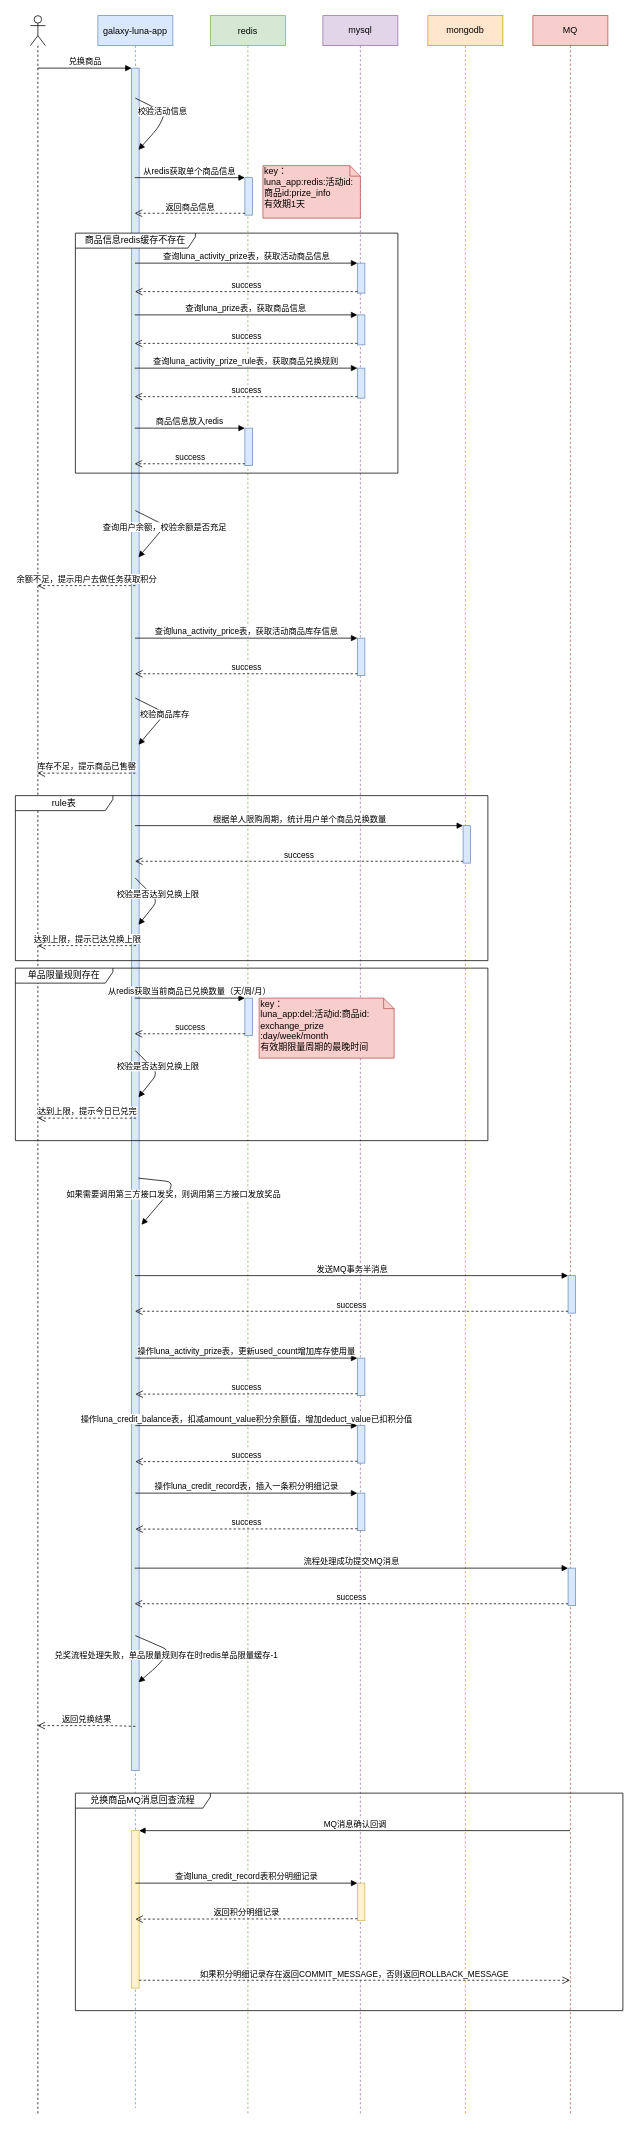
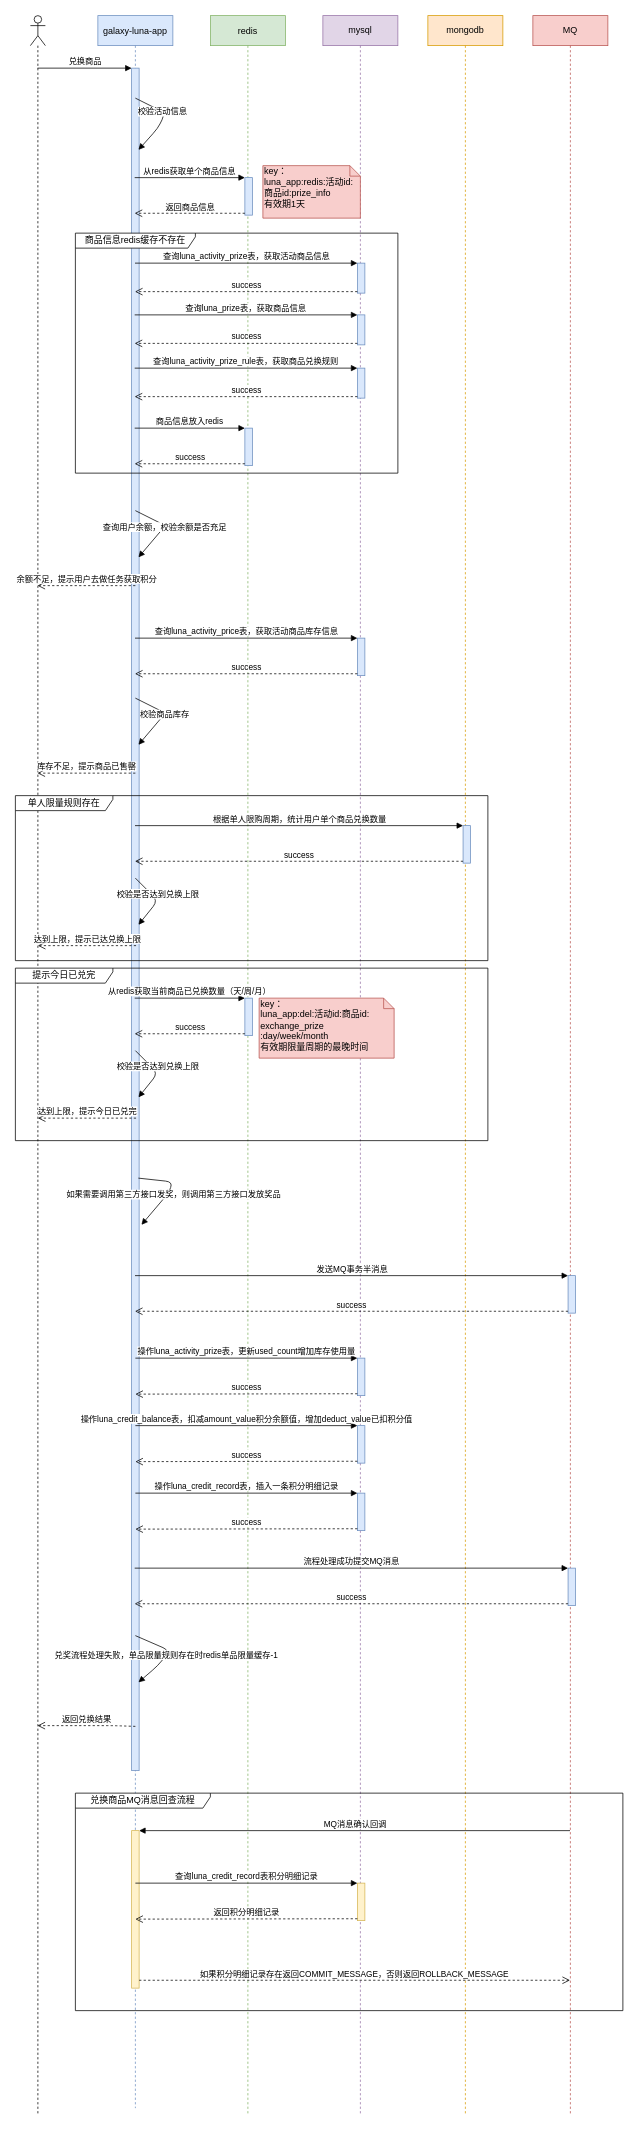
(64, 803) -> (64, 803)
(64, 975) -> (64, 975)
